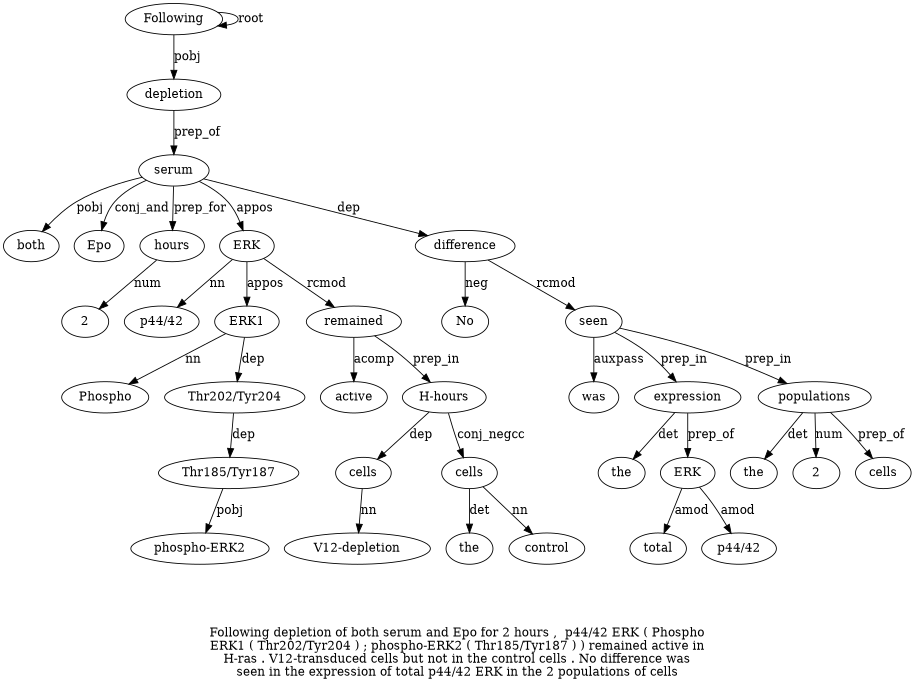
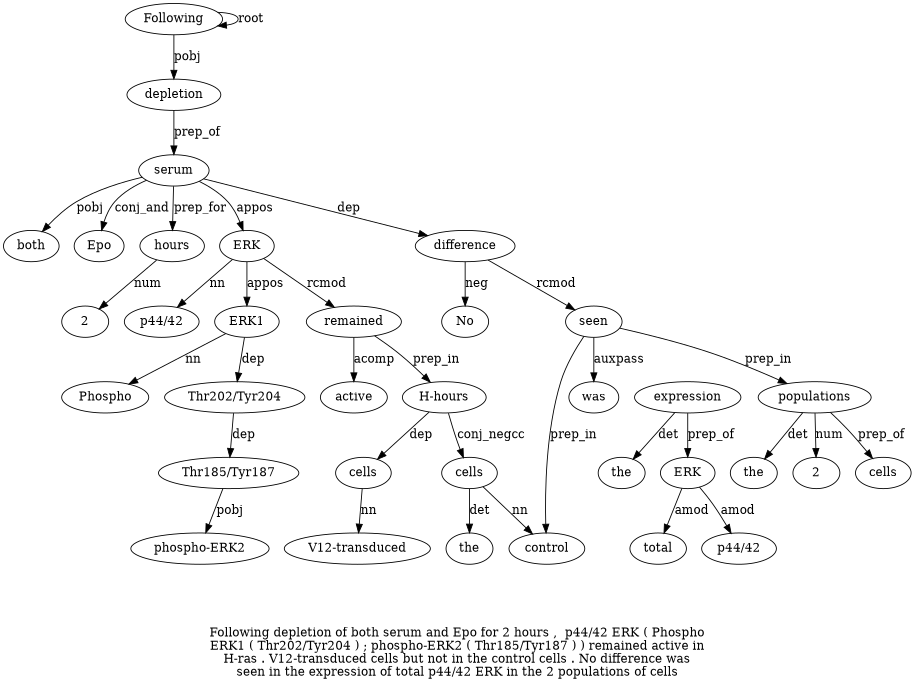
(645, 351) -> (551, 427)
(357, 549) -> (357, 549)
